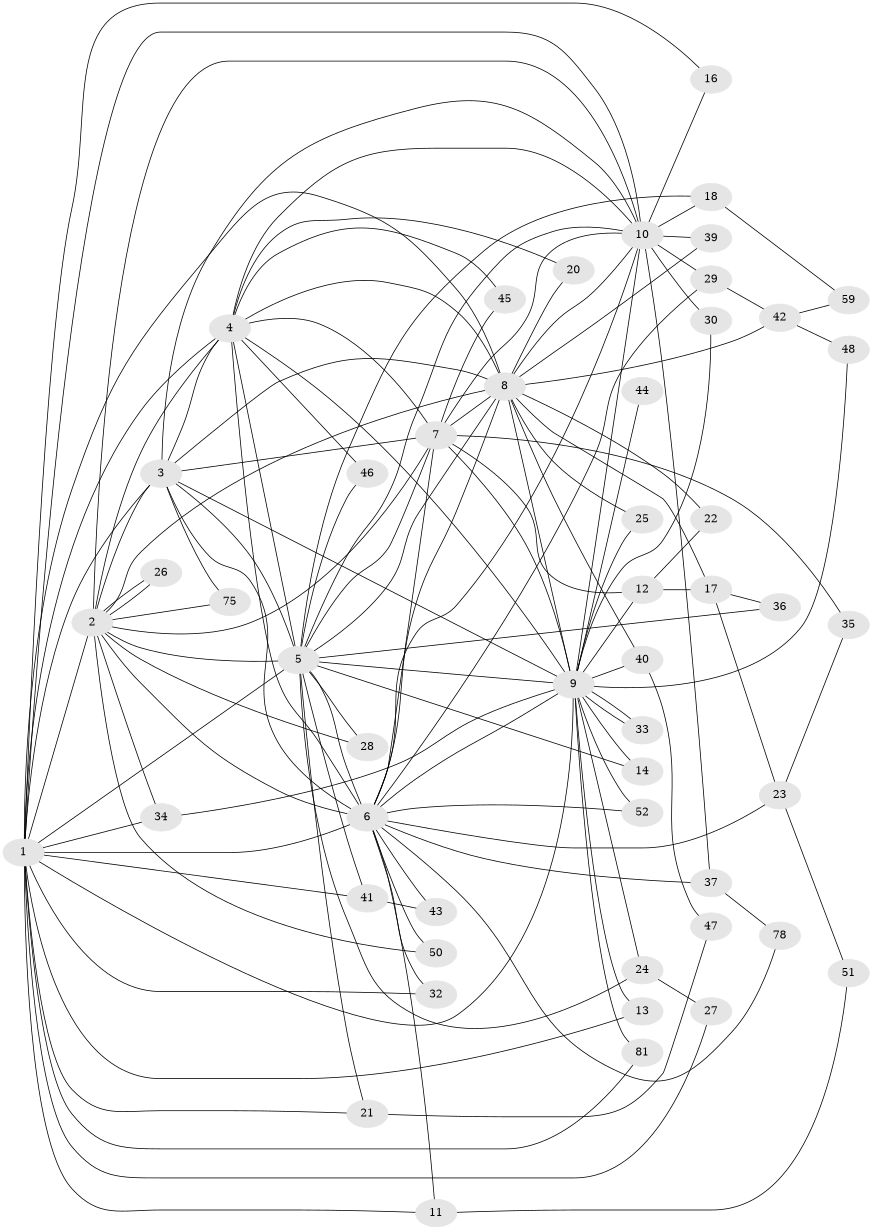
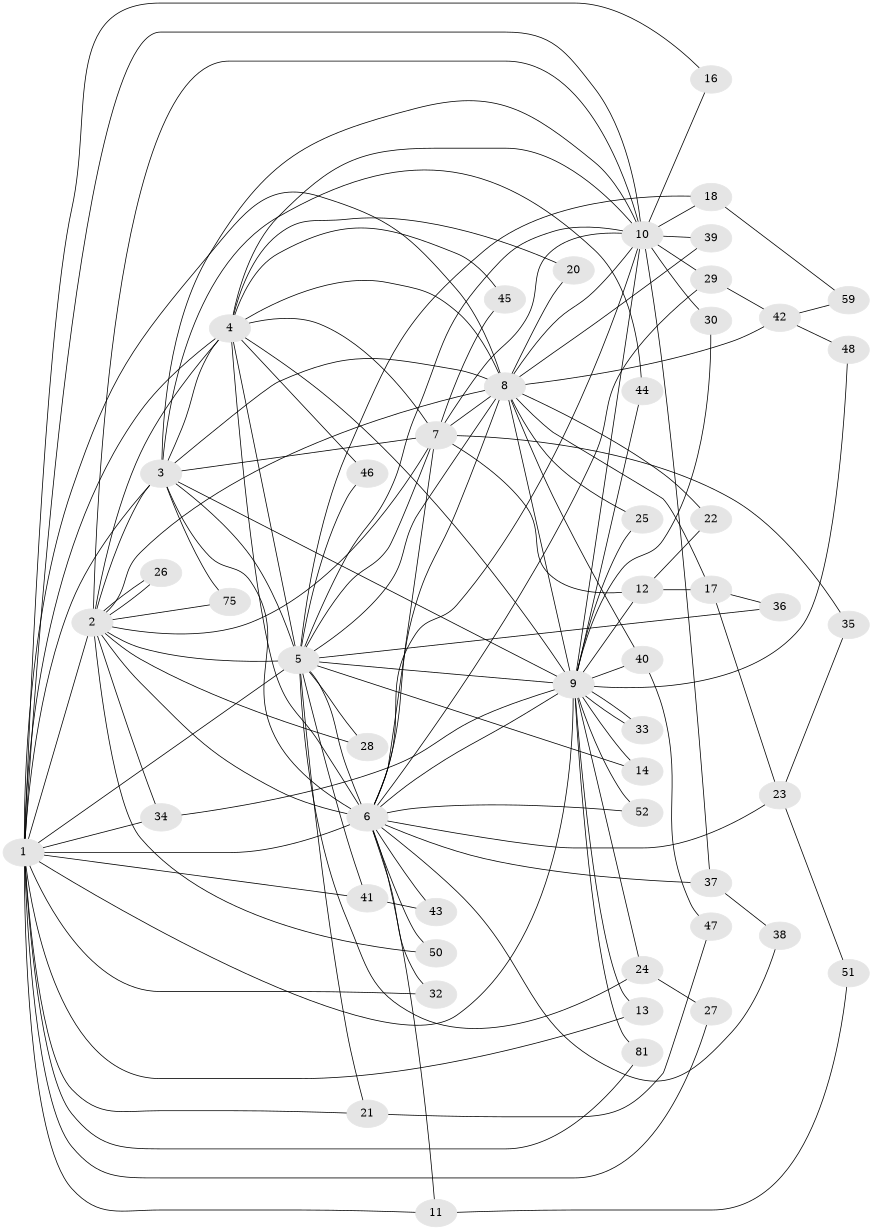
none -> (374, 177)
(528, 549) -> none
(780, 936) -> (780, 936)
